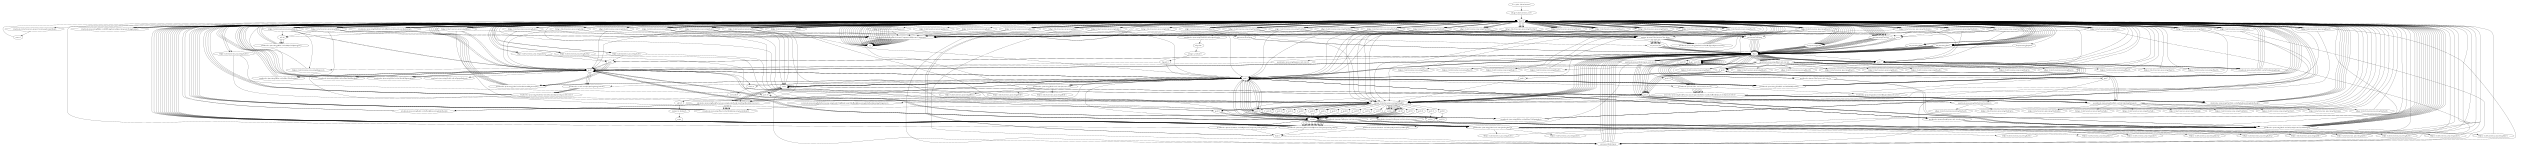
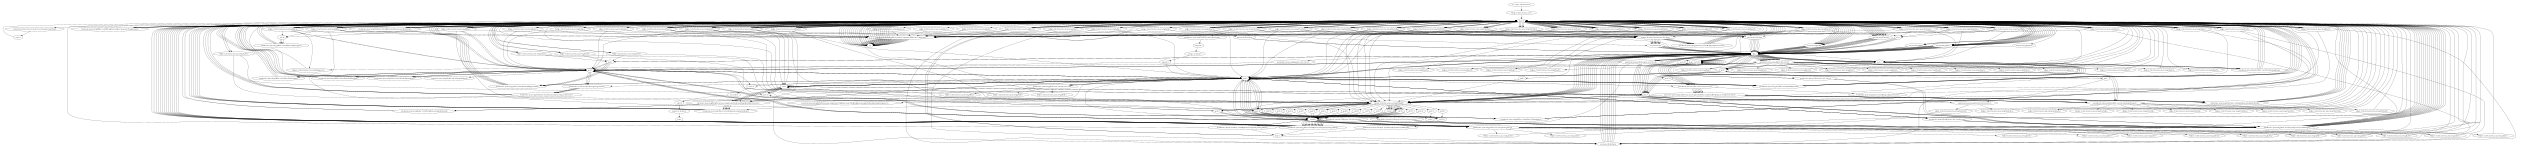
none -> (1970, 70)
